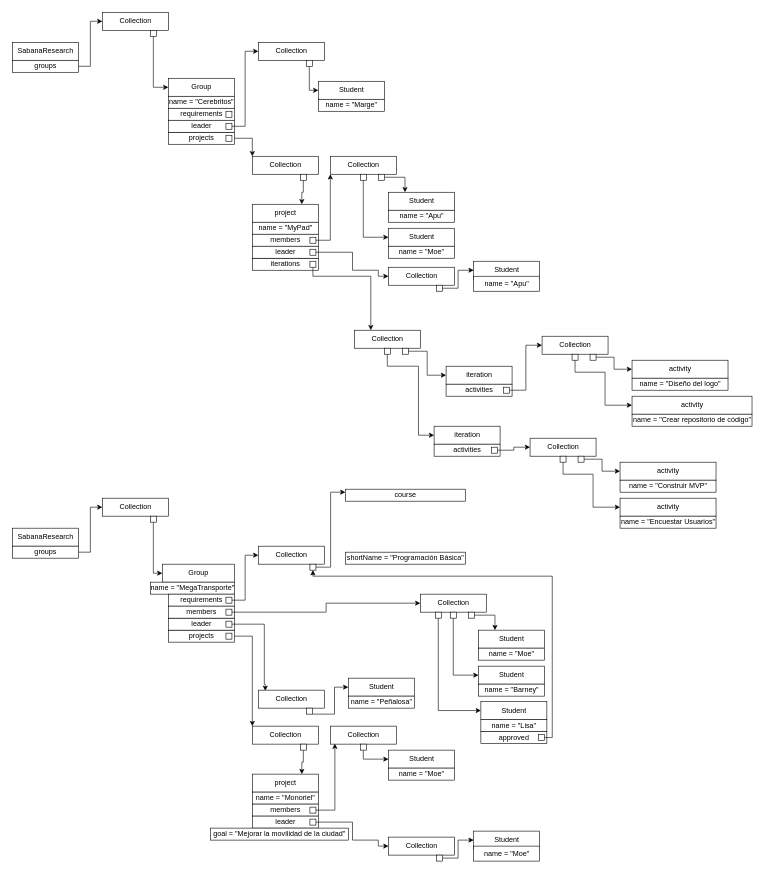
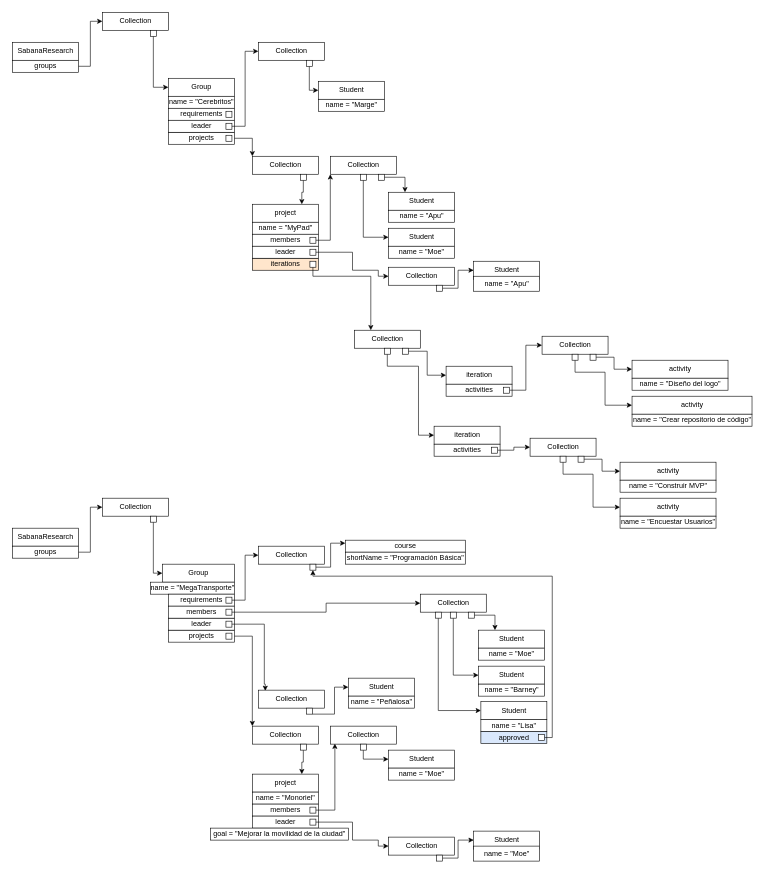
(285, 264) -> (285, 264)
(405, 495) -> (405, 546)
(514, 738) -> (514, 738)
